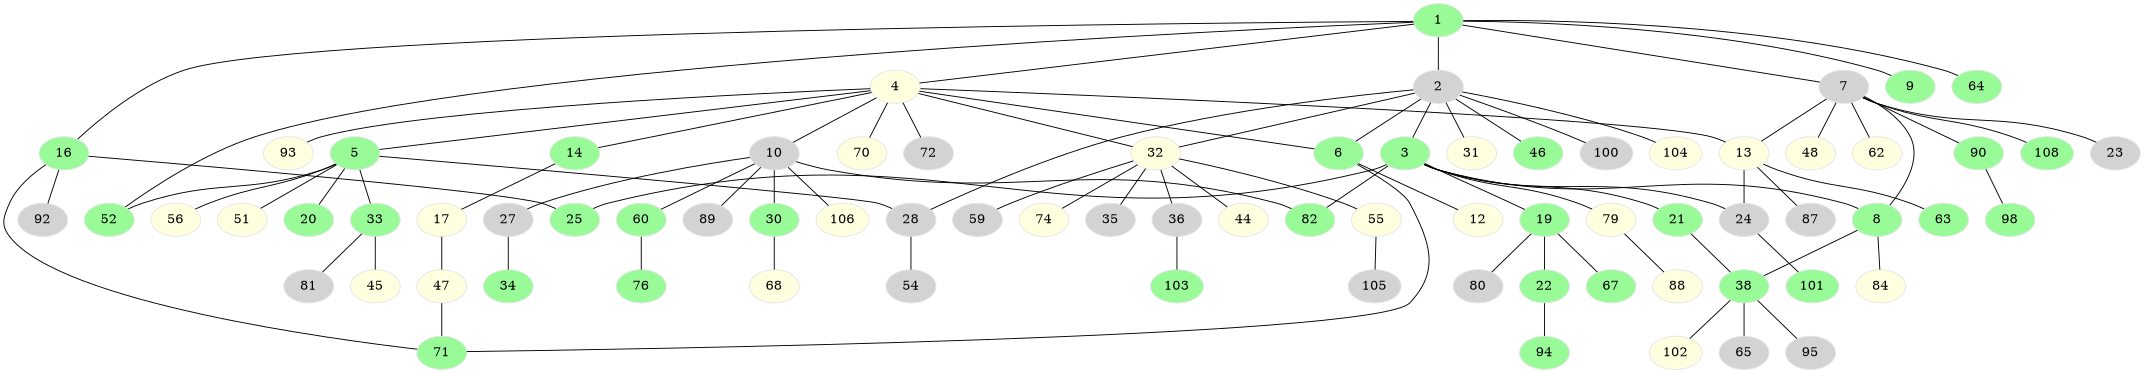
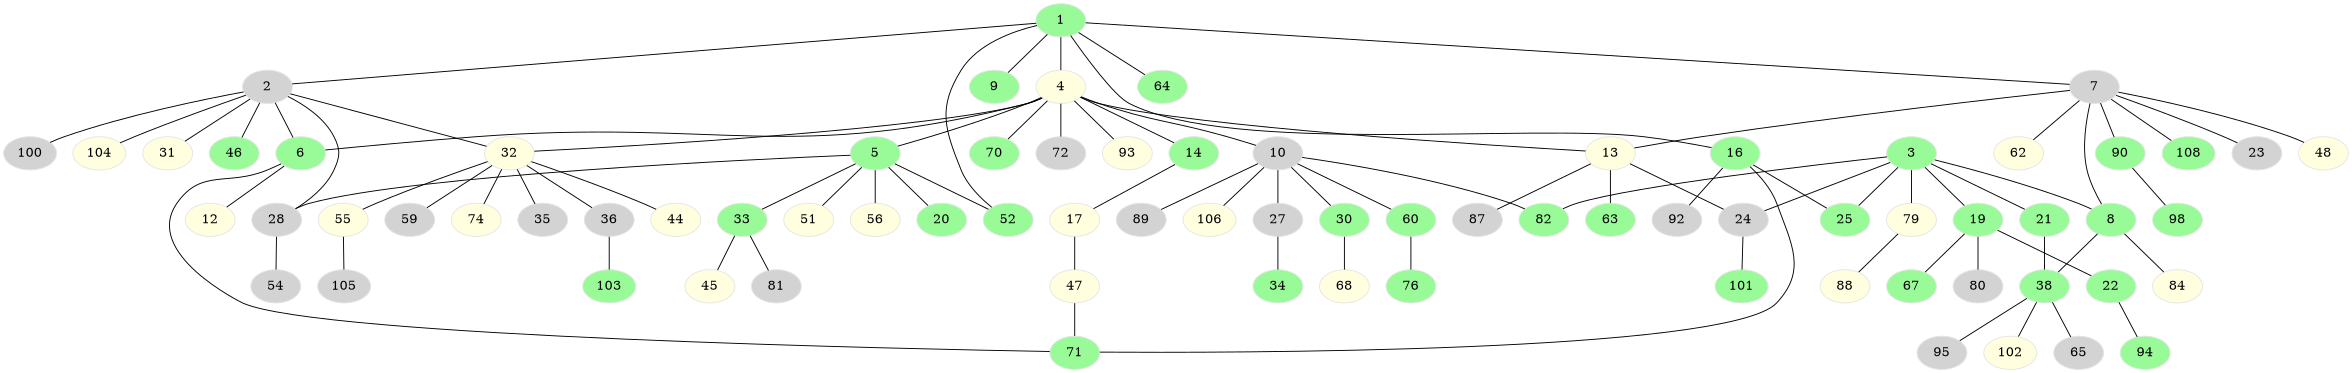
(1422, 120) -> none
(862, 153) -> (994, 153)
